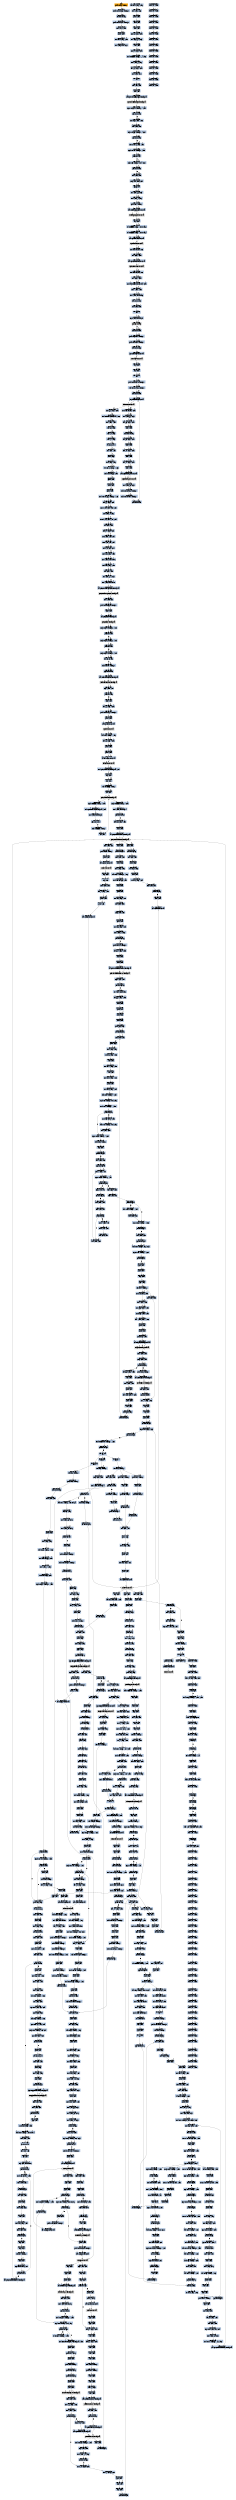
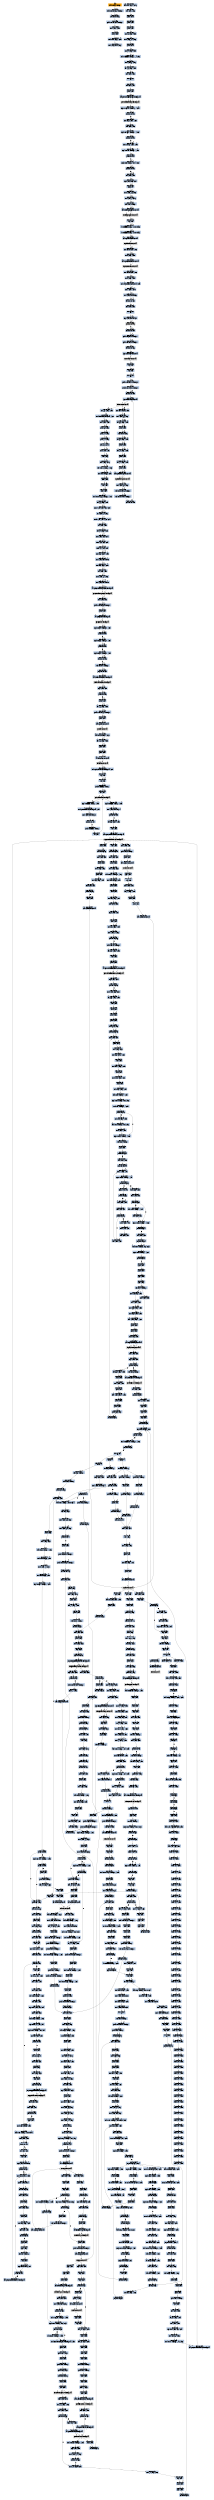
none -> (179, 2073)
